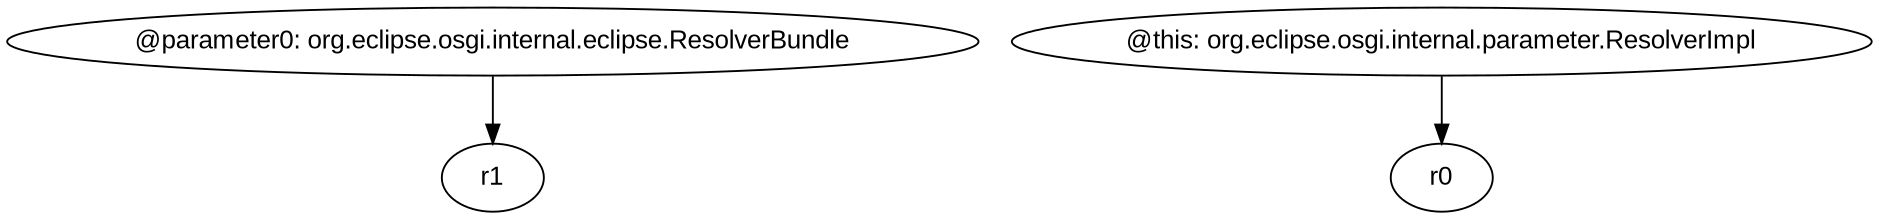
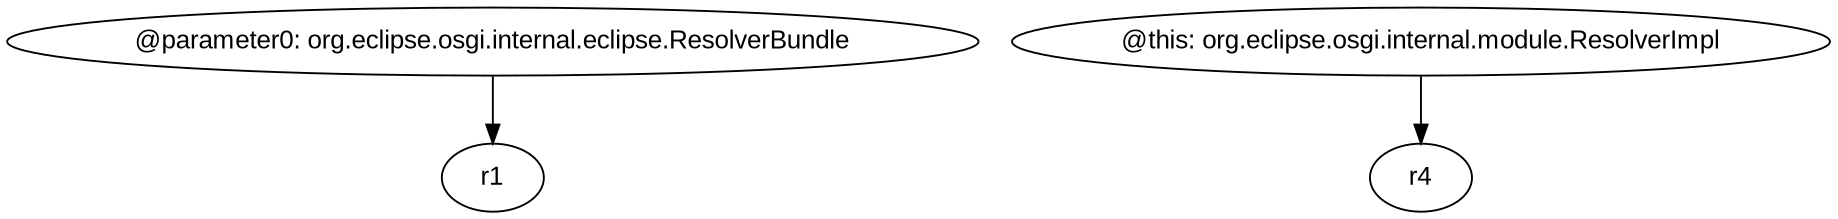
(1442, 42) -> (1421, 42)
(1442, 178) -> (1421, 178)
